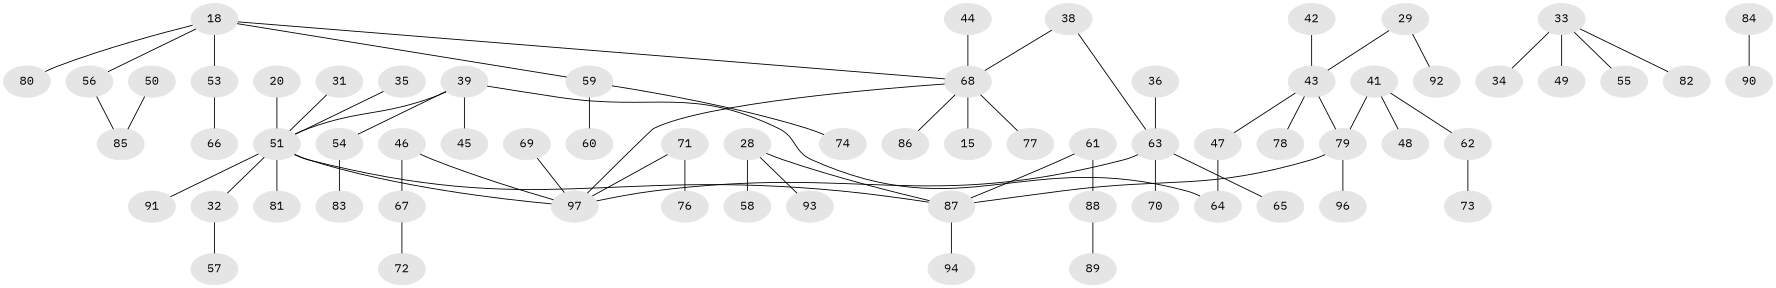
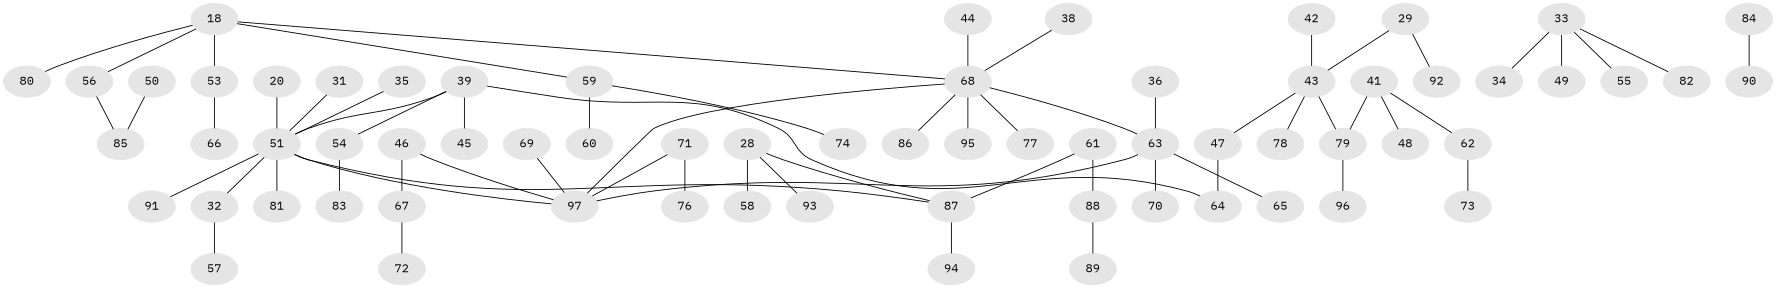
(1112, 82) -> (1064, 108)
(968, 144) -> (968, 144)
(1177, 182) -> none
